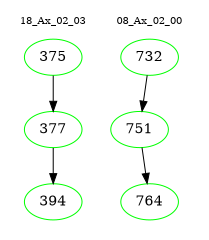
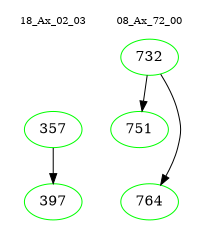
(150, 22) -> (150, 22)
(53, 57) -> none
(53, 130) -> (53, 130)
(144, 160) -> (180, 124)
(53, 202) -> (53, 202)
